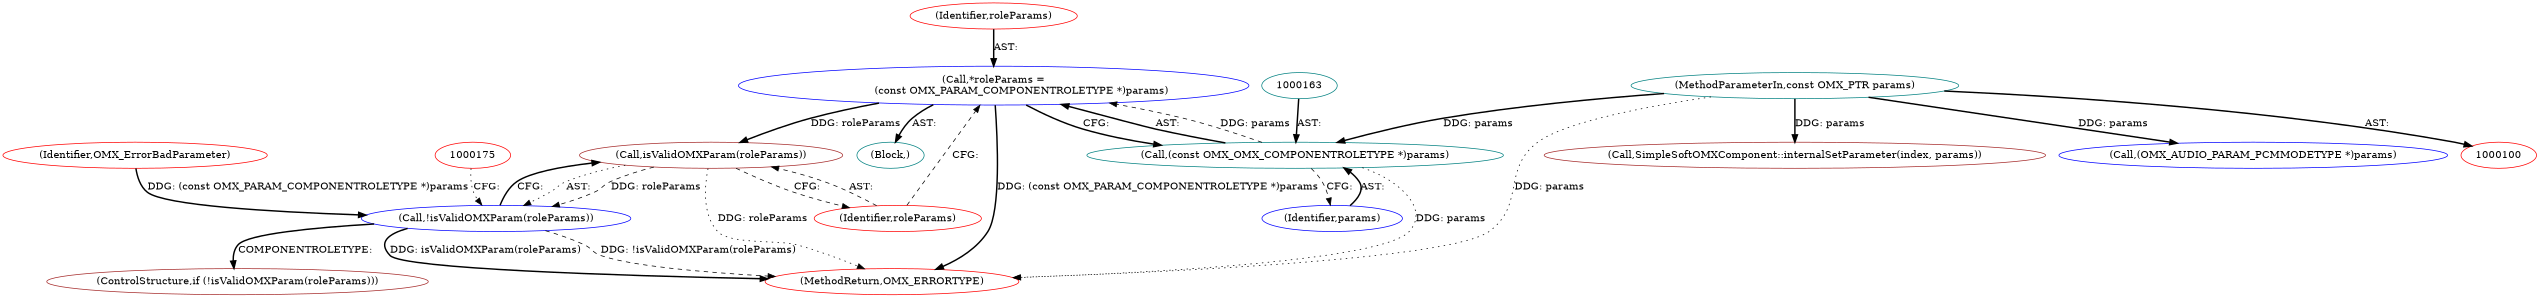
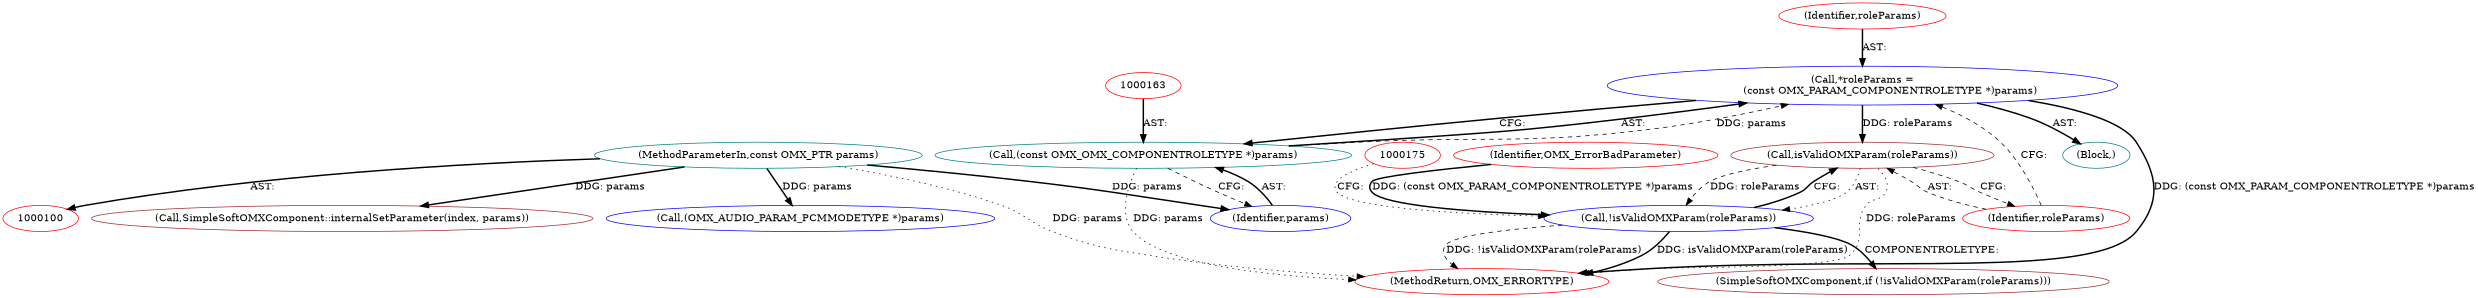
(1300, 86) -> (1143, 86)
(1503, 109) -> (1045, 183)
(238, 282) -> (1884, 282)
